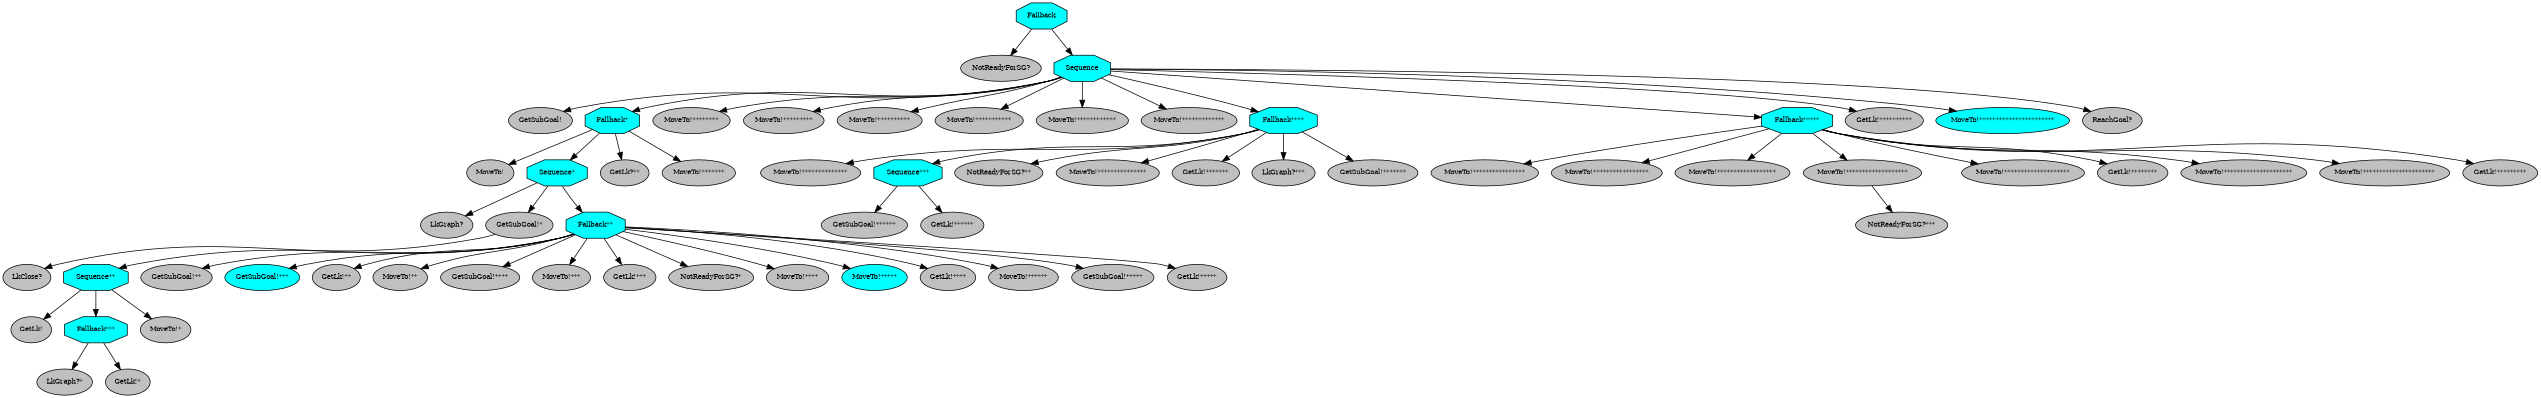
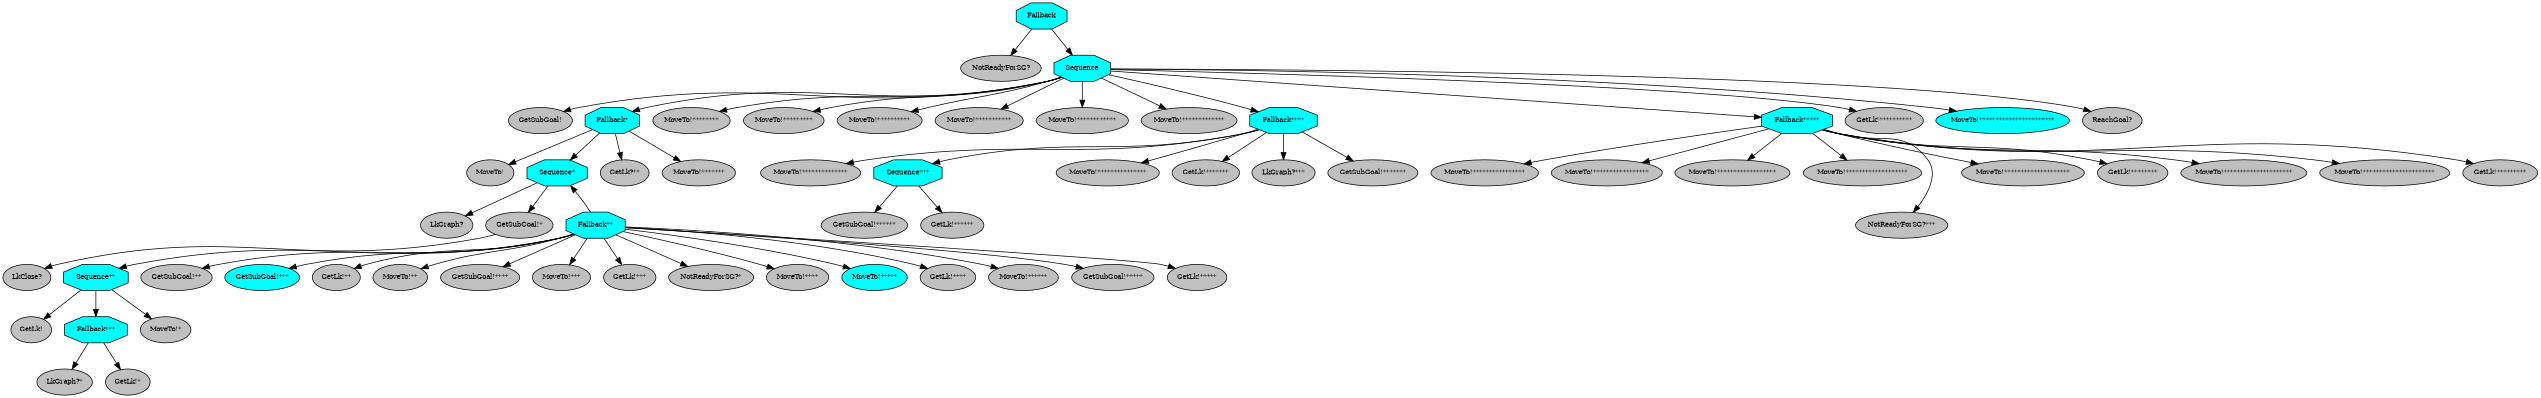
(999, 173) -> none
(1880, 196) -> (1927, 158)
(570, 197) -> (583, 201)
